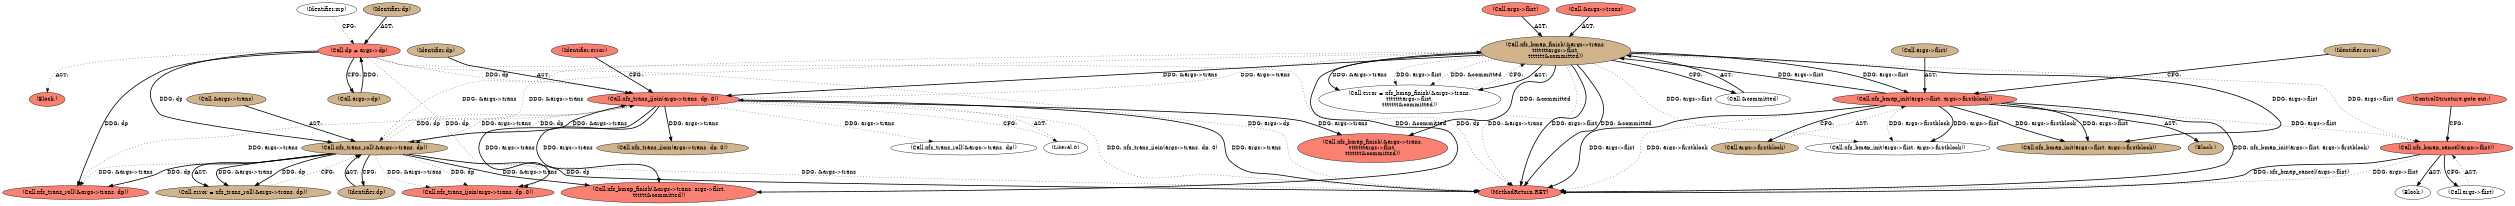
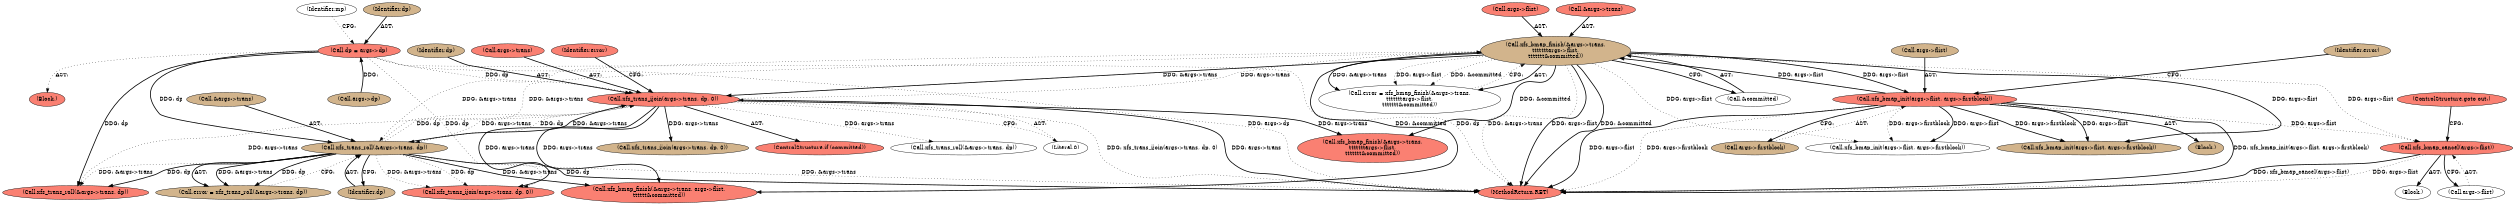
none -> (508, 51)
(347, 73) -> none
none -> (820, 148)
